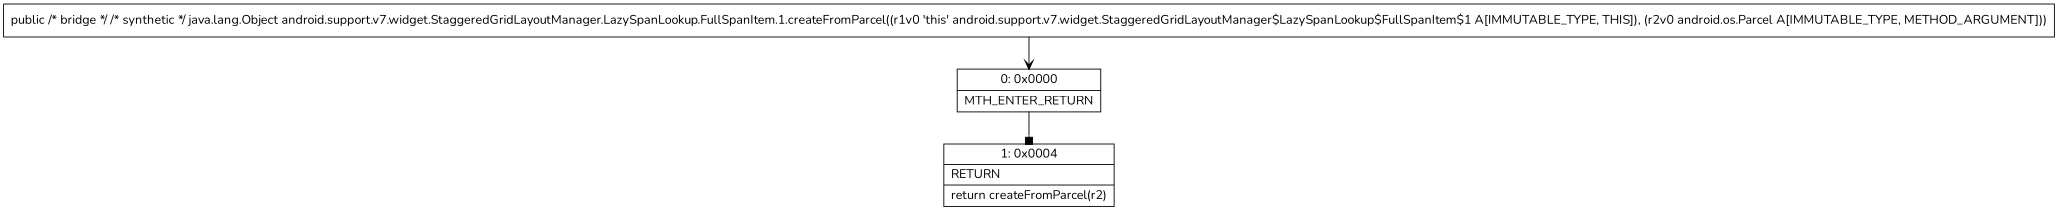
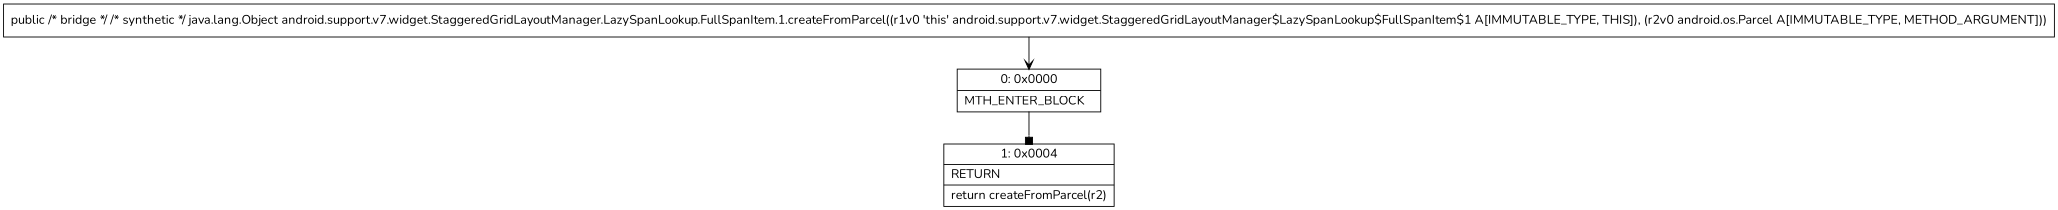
(1029, 101) -> (1025, 101)
